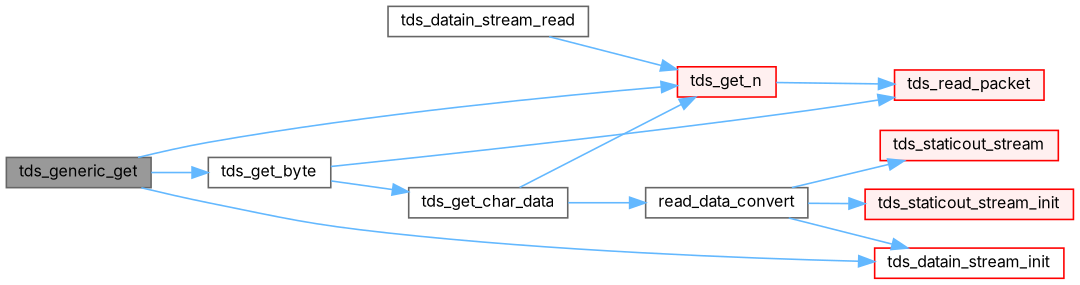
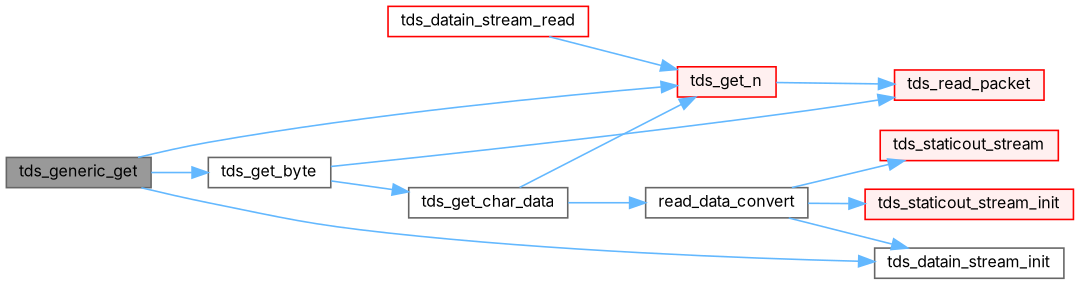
(488, 21) -> (488, 21)
(969, 263) -> (969, 263)
